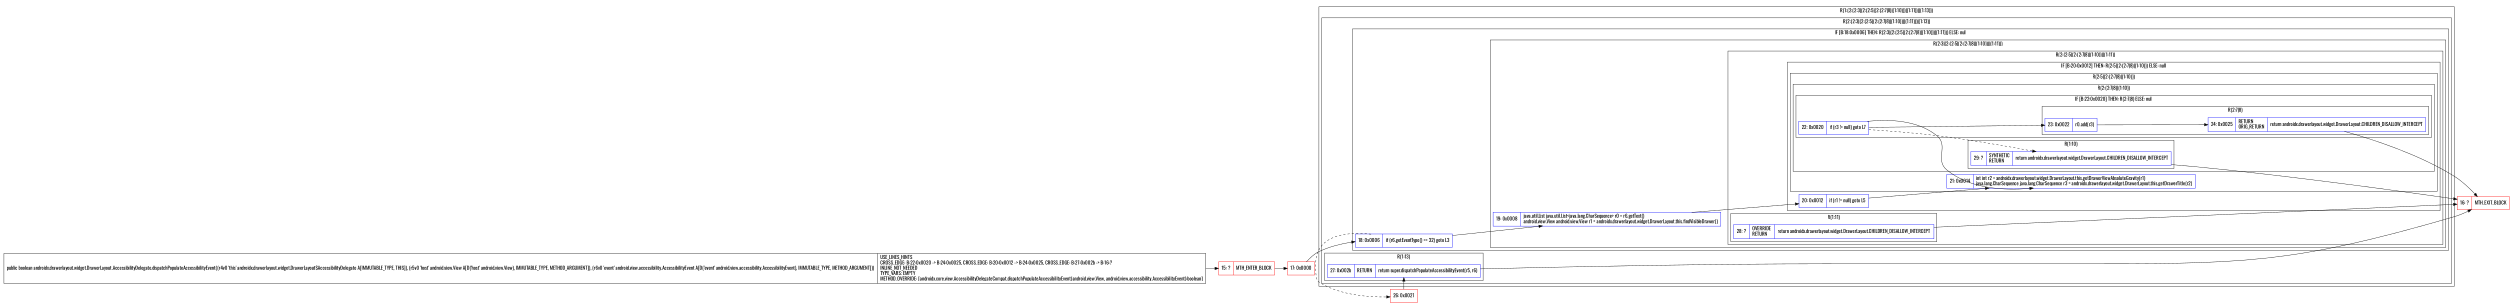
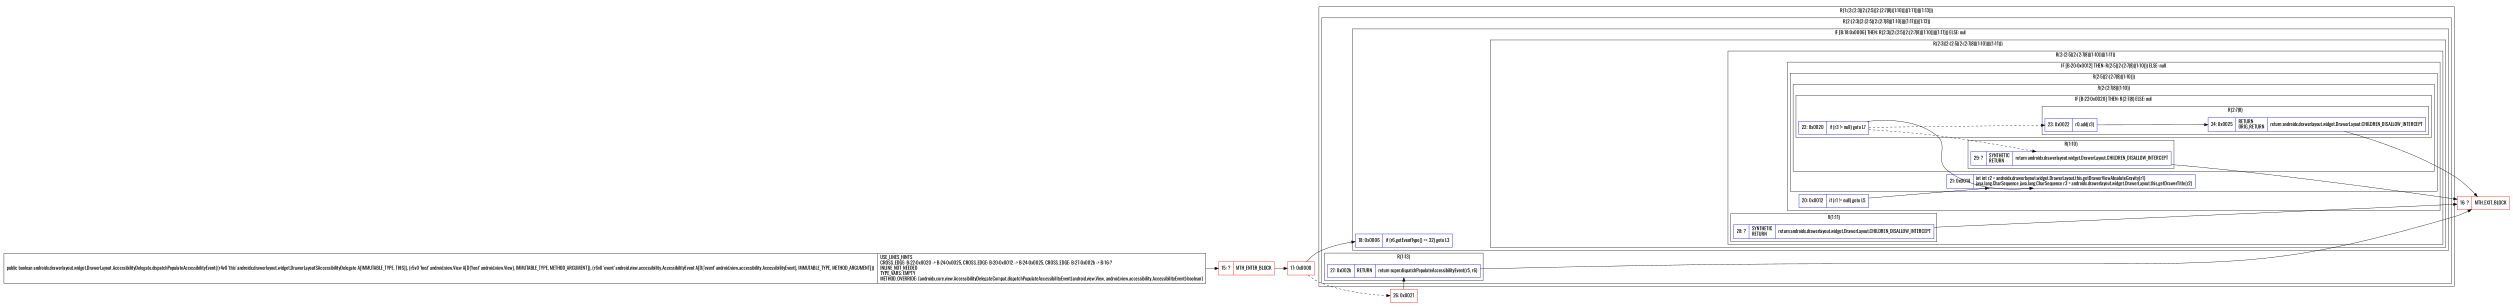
(1955, 126) -> (1955, 126)
(1607, 219) -> none
(1762, 229) -> (1762, 229)
(1316, 272) -> (1346, 290)
